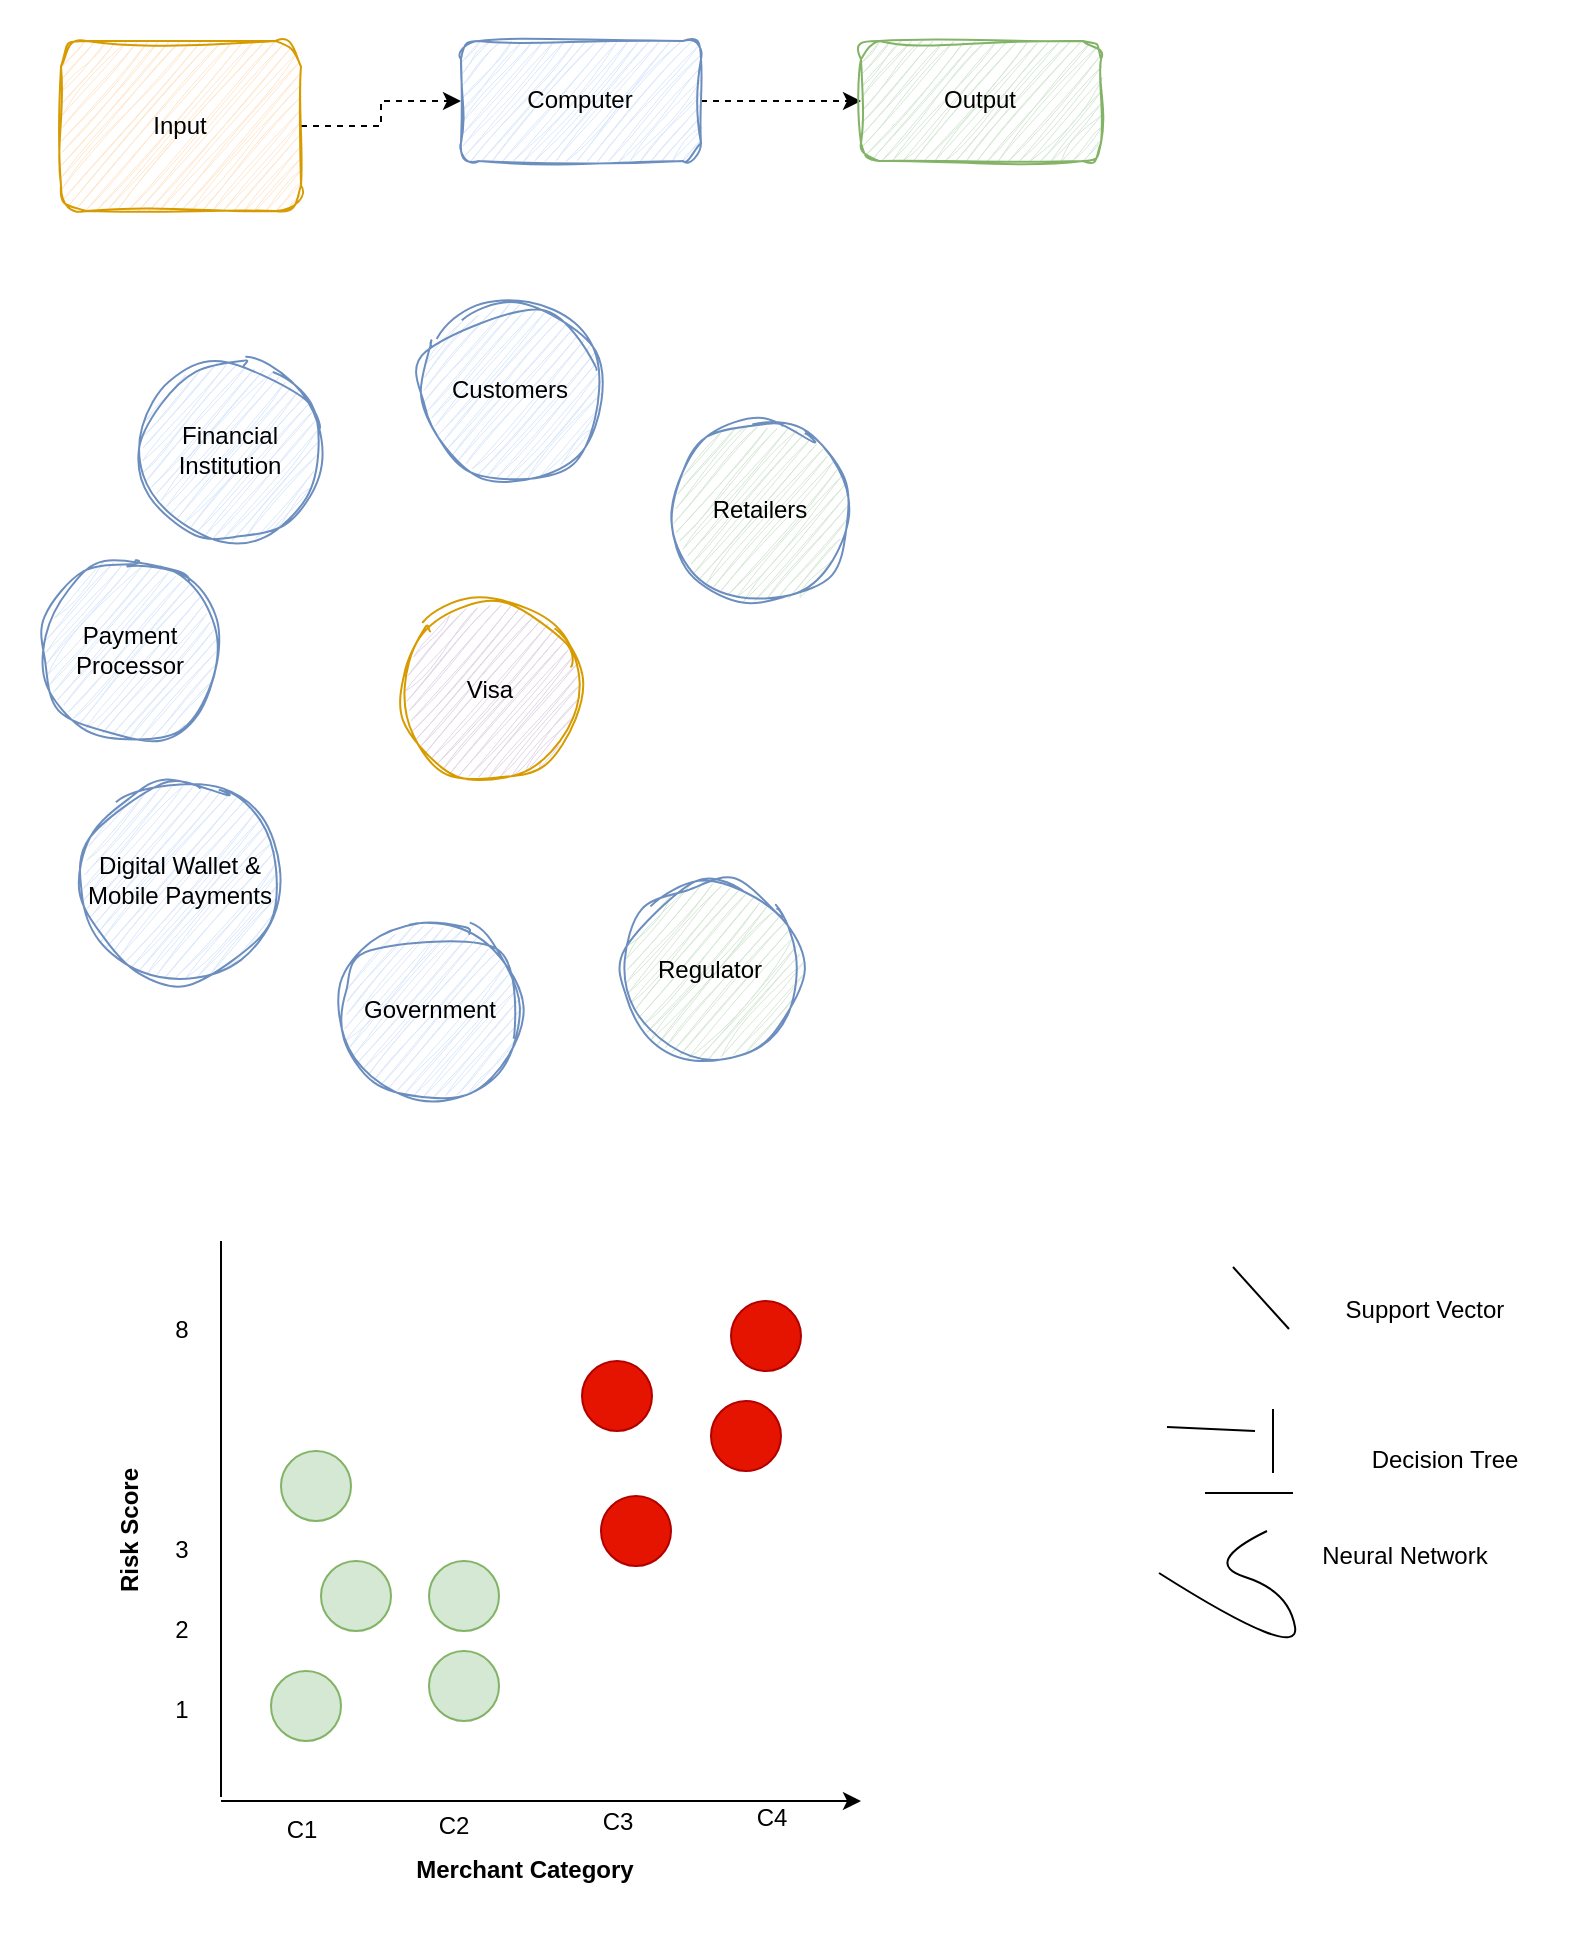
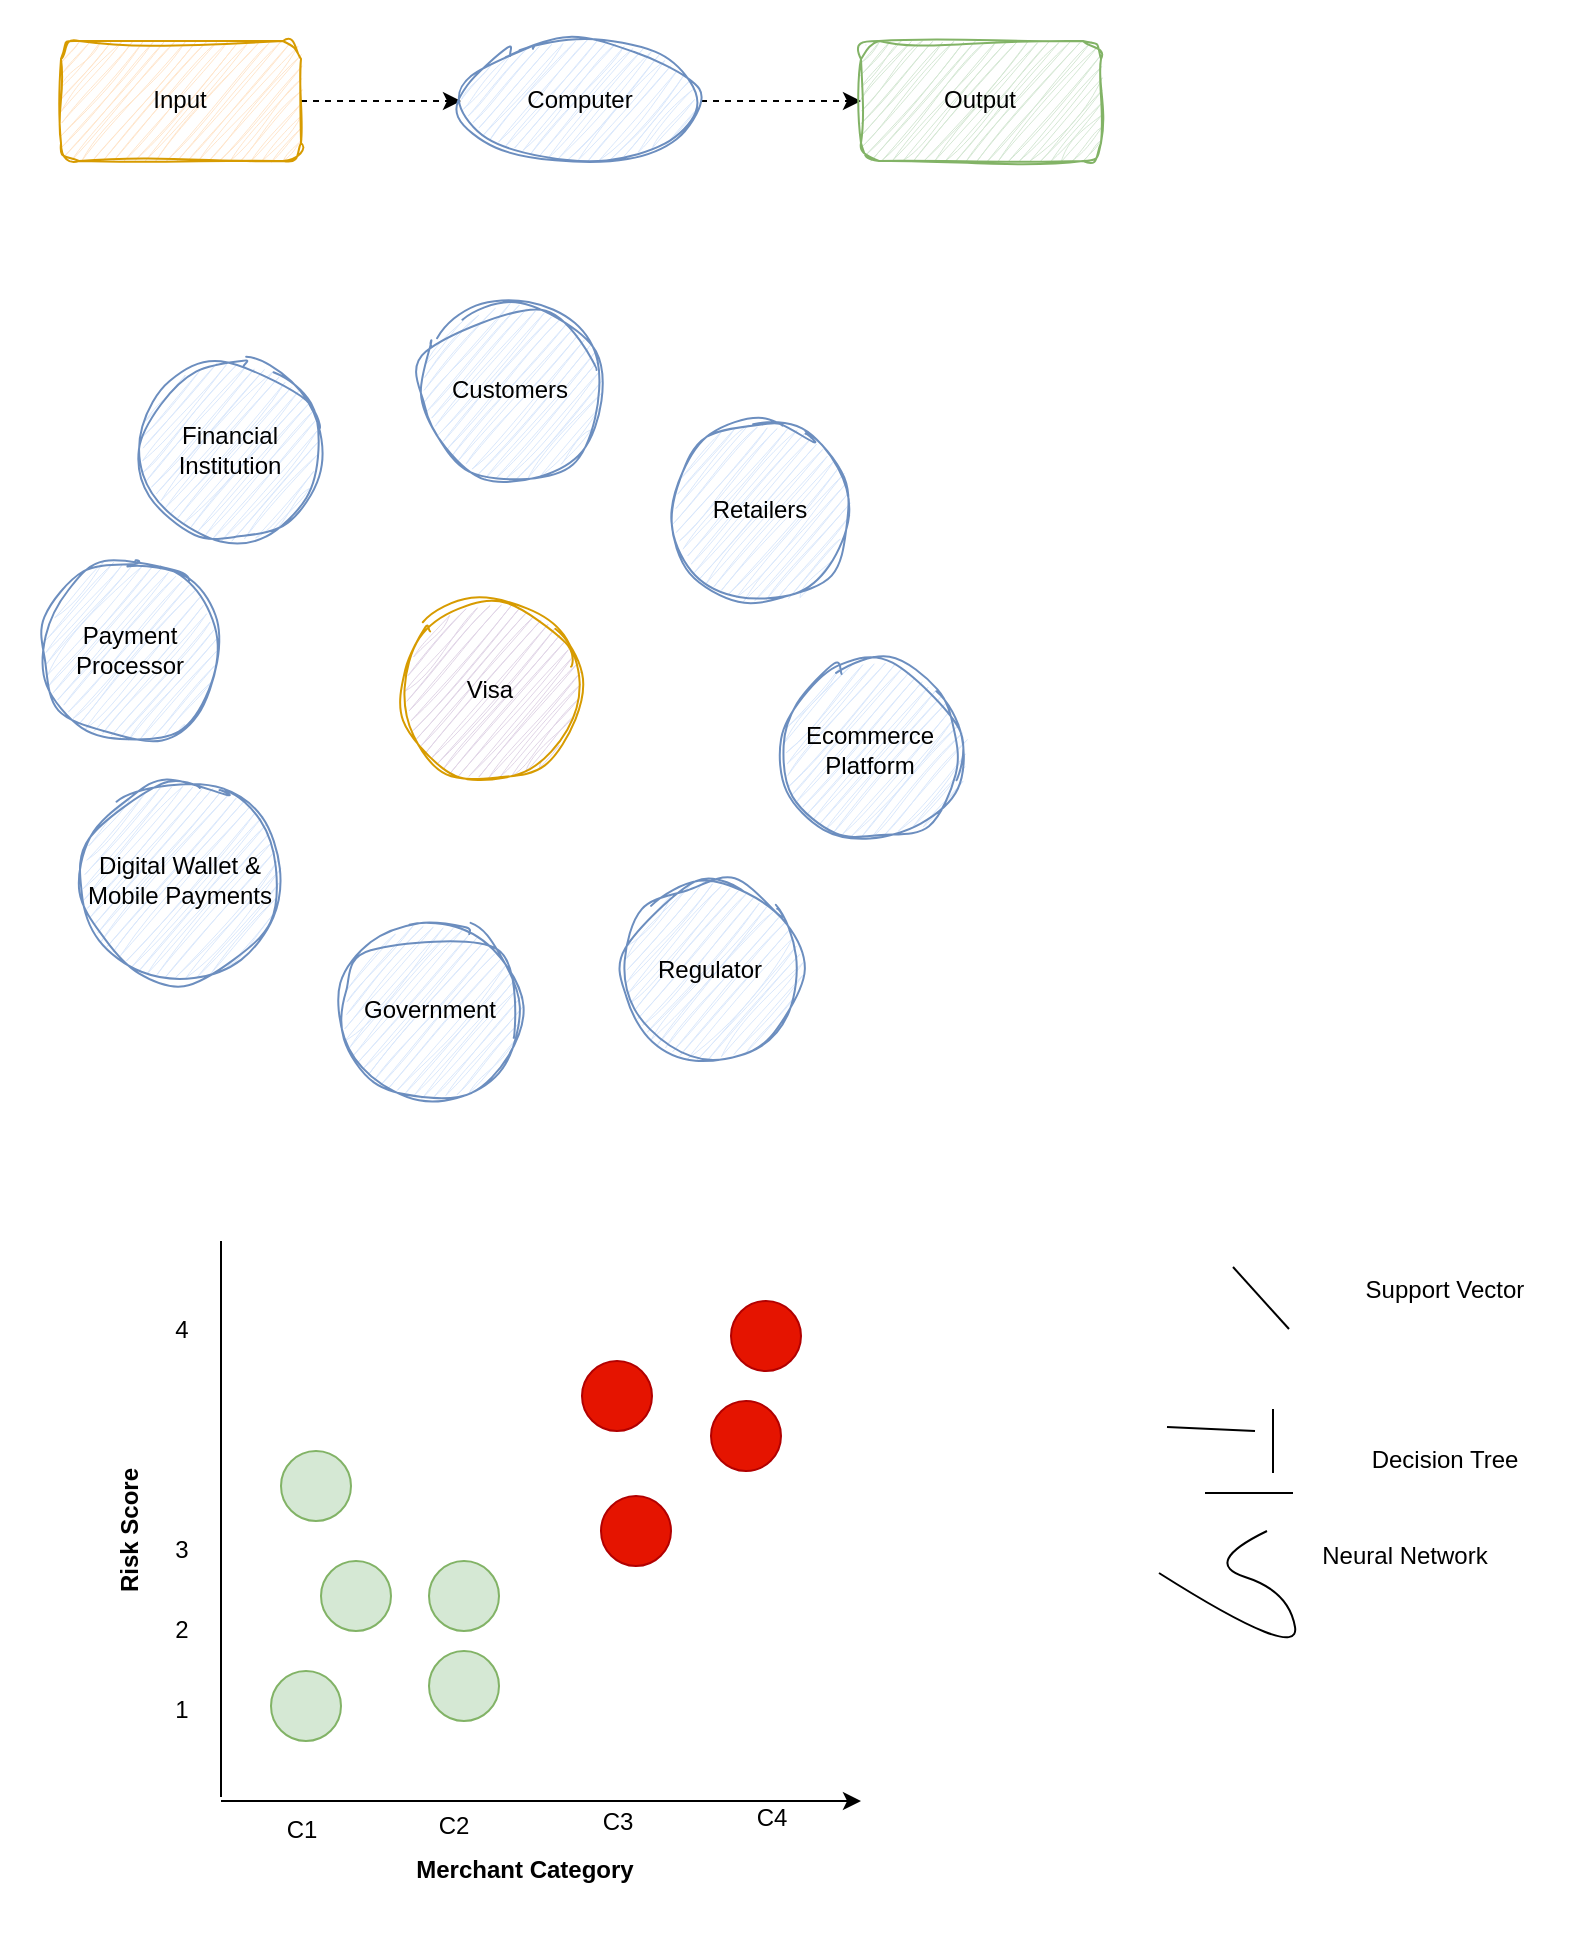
(581, 101) -> (581, 101)
(181, 126) -> (181, 101)
(761, 511) -> (761, 511)
none -> (871, 751)
(711, 971) -> (711, 971)
(1426, 1311) -> (1446, 1291)
(183, 1331) -> (183, 1331)
